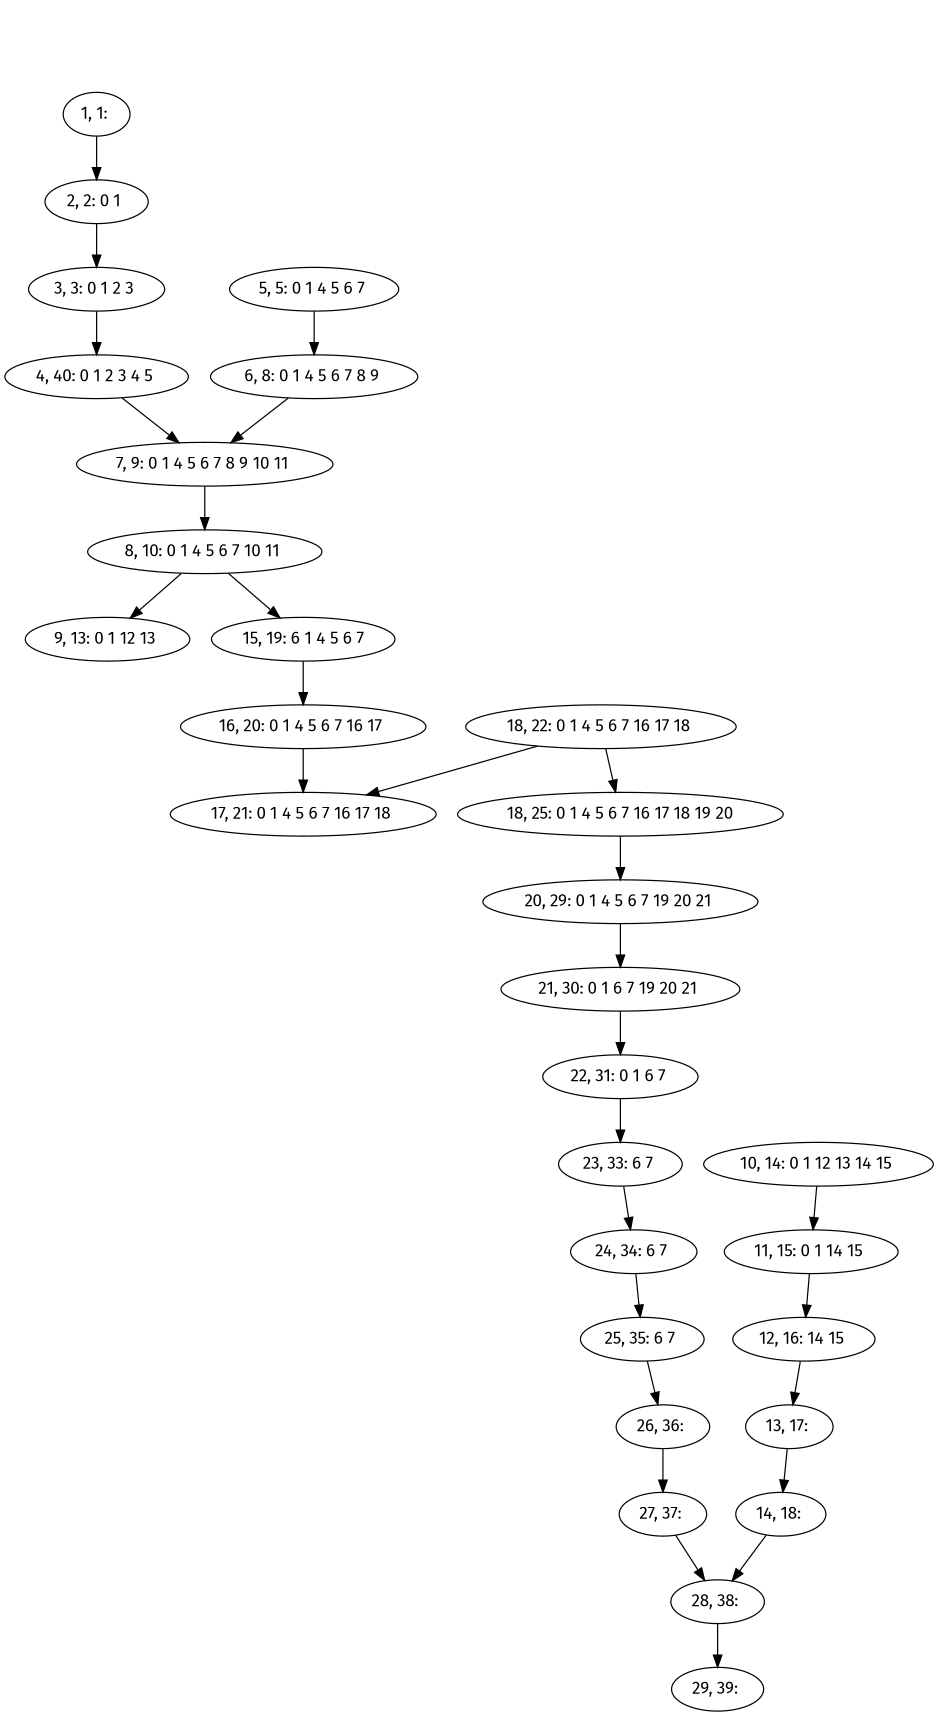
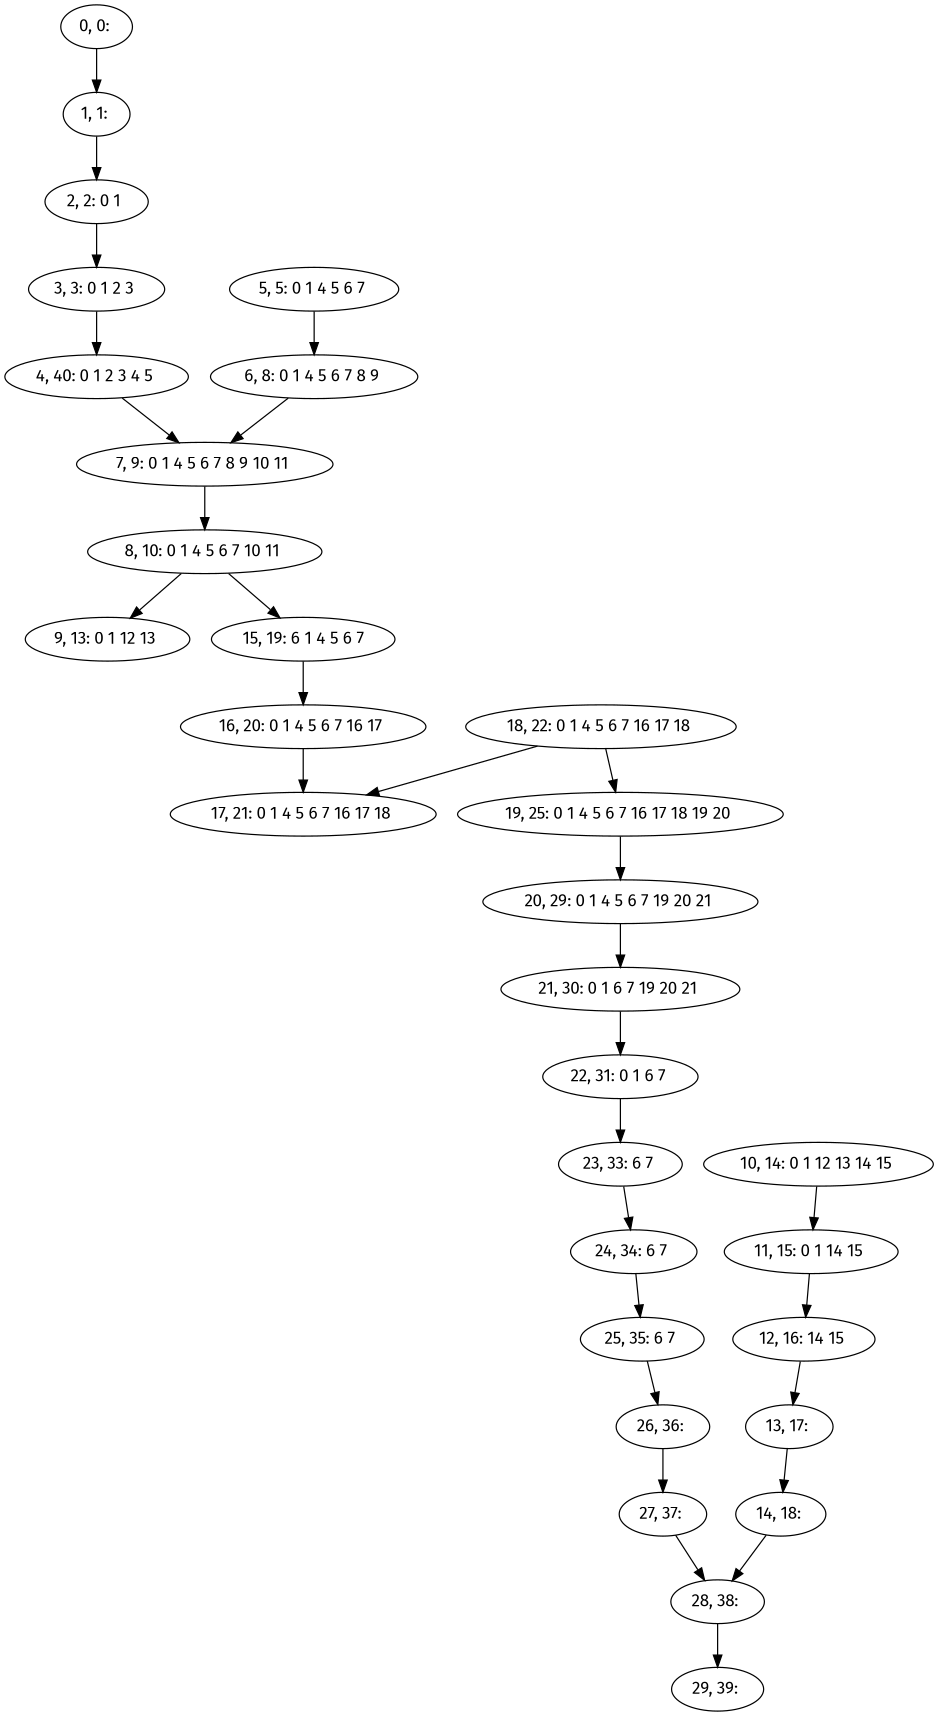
none -> (97, 27)
(620, 814) -> (620, 814)
